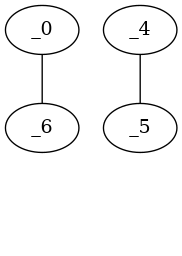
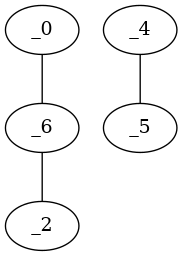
none -> (42, 226)
